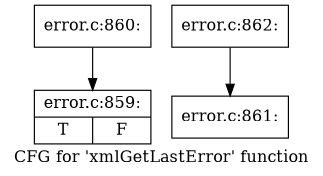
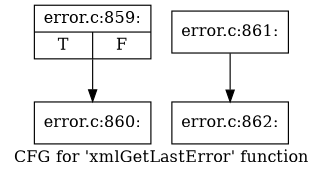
(93, 63) -> (93, 74)
(230, 66) -> (230, 72)
